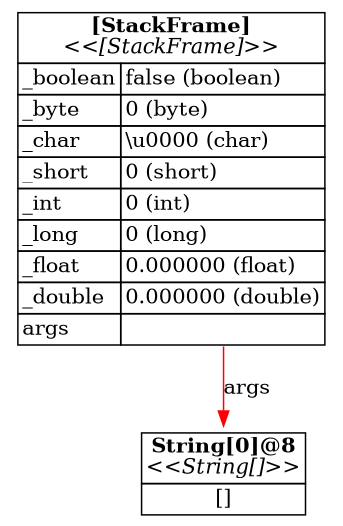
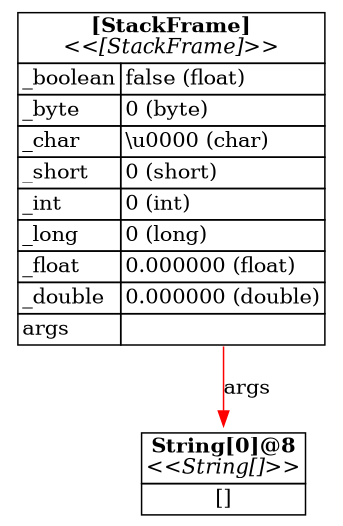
(203, 78) -> (186, 78)
